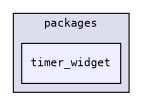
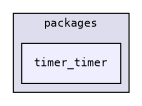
(71, 63) -> (71, 63)
